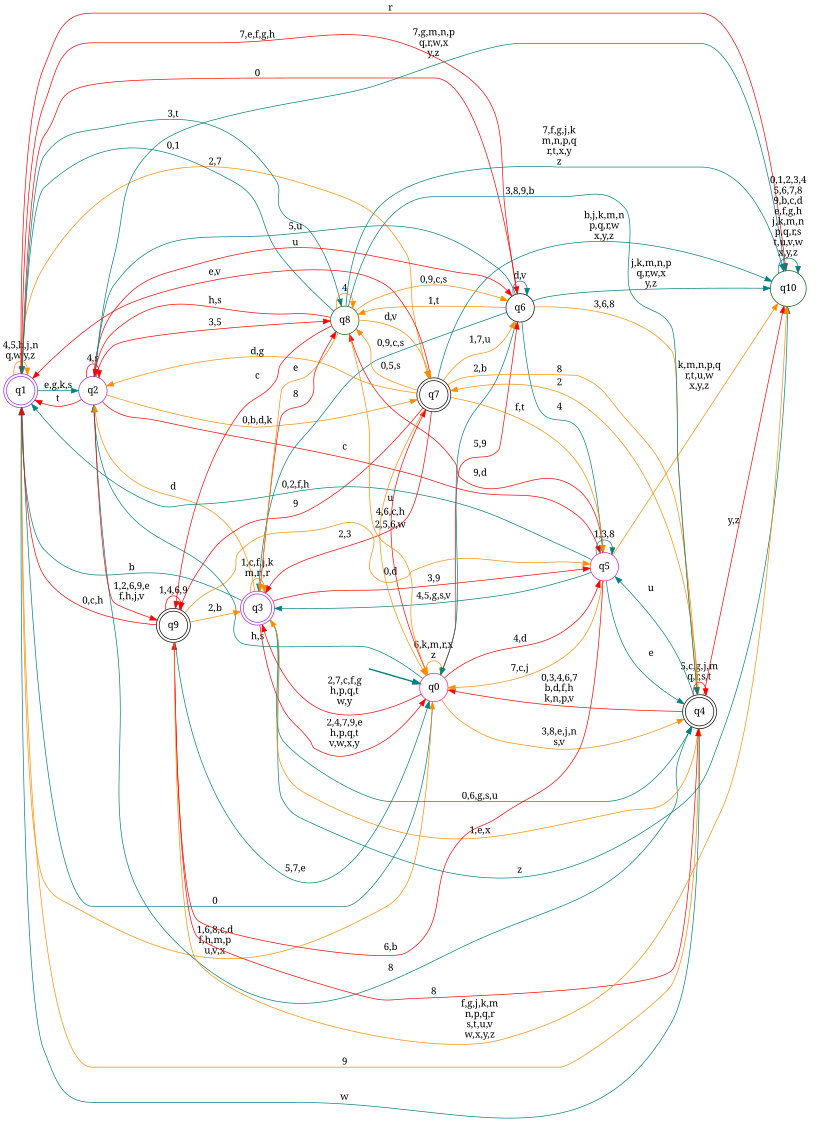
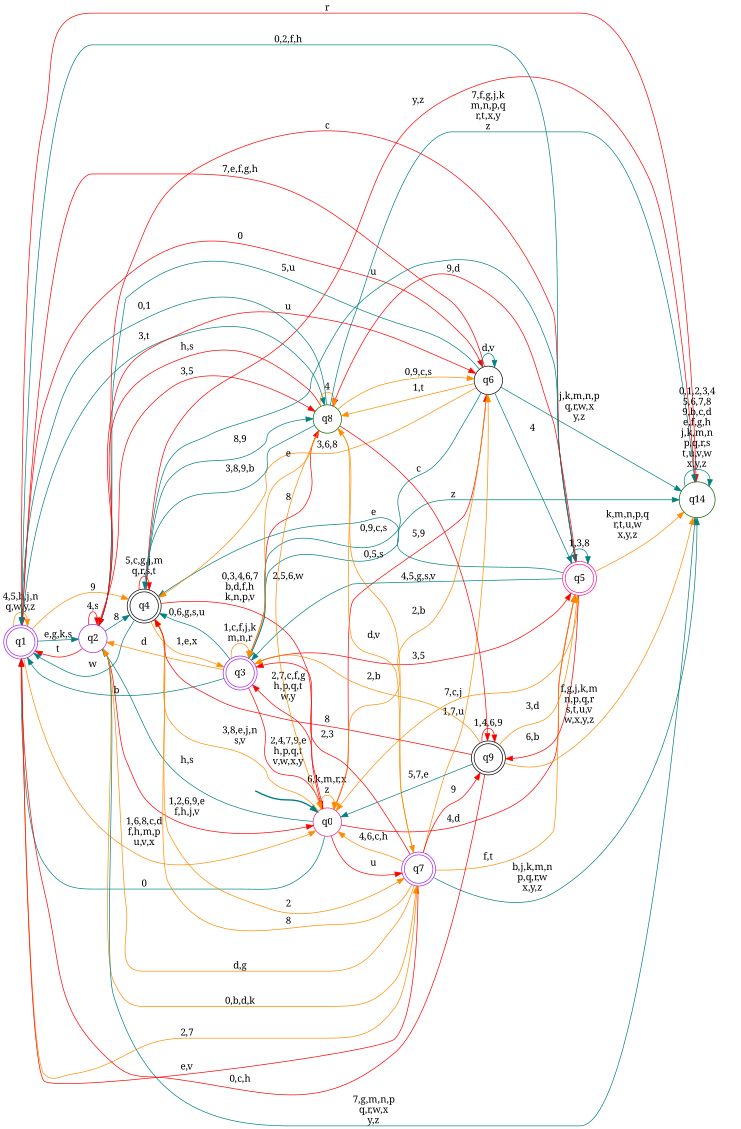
(788, 289) -> (697, 500)
(434, 395) -> (419, 869)
(459, 453) -> (434, 619)
none -> (187, 466)
(101, 524) -> (150, 804)
(604, 567) -> (579, 578)
(391, 572) -> (533, 706)
(434, 579) -> (419, 656)
